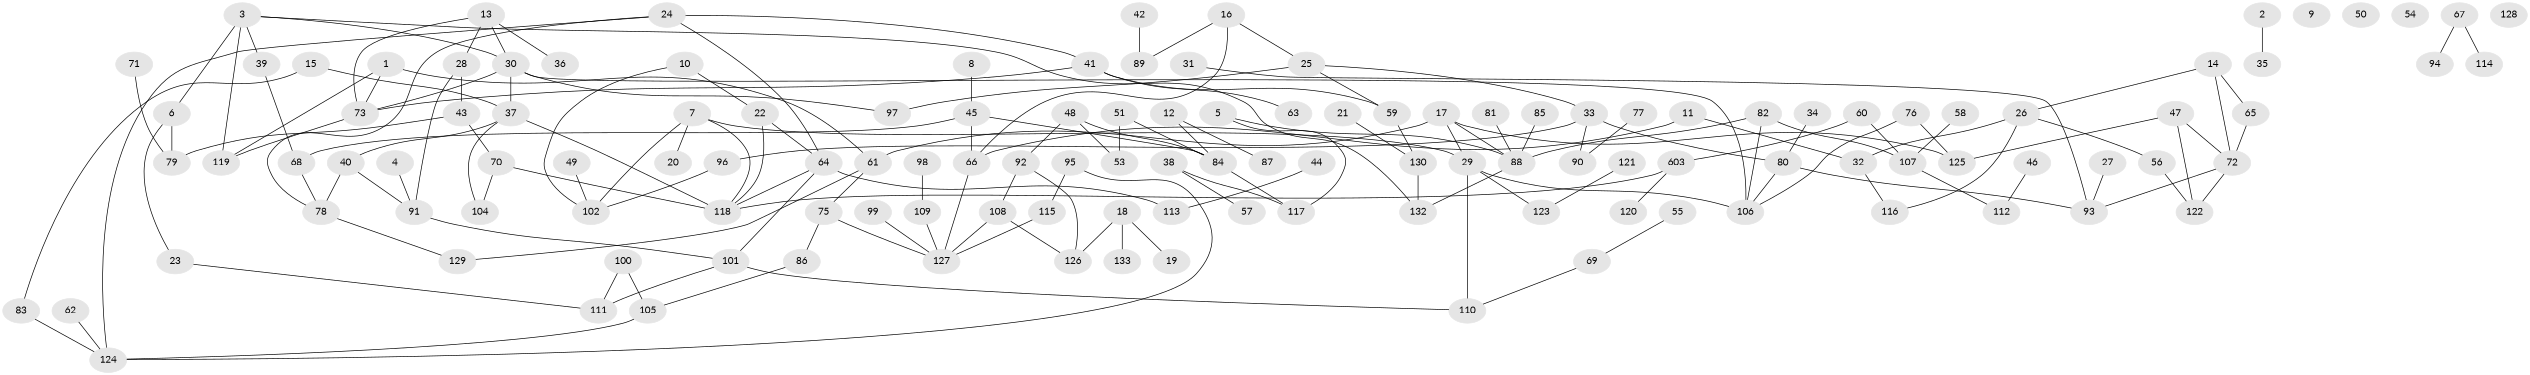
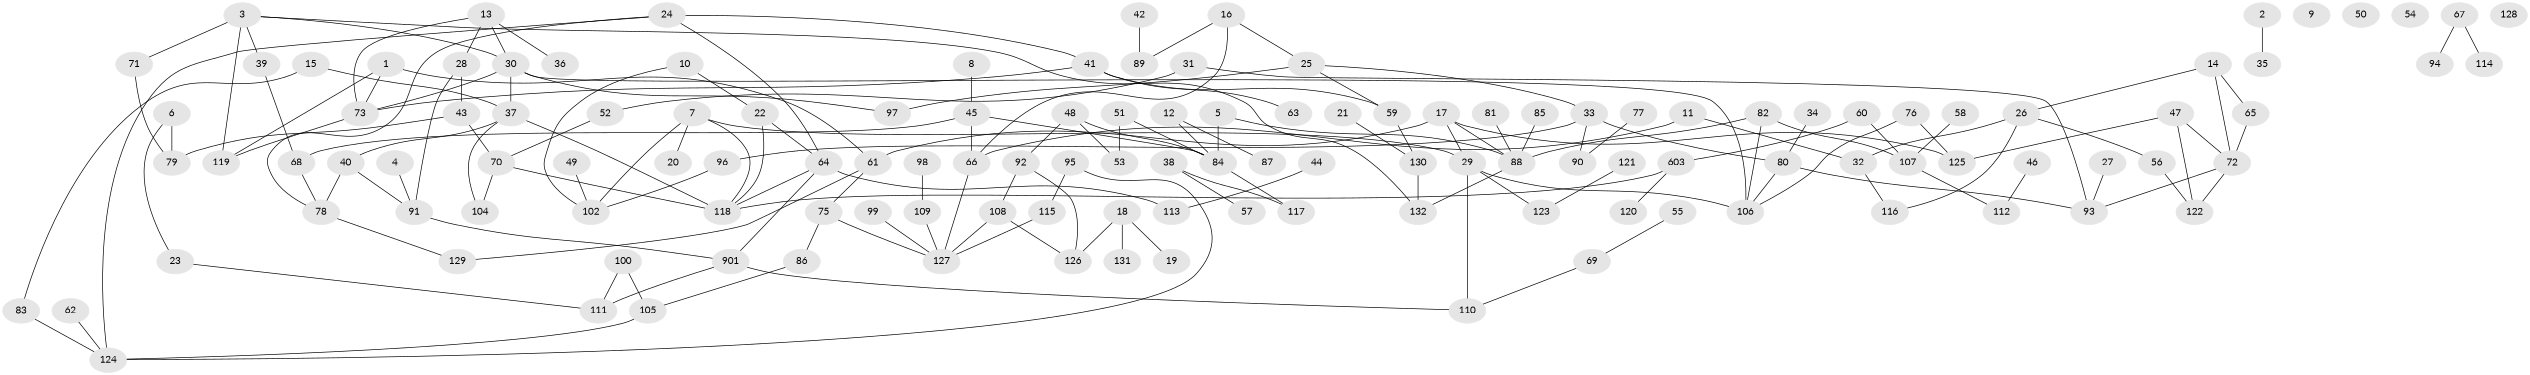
(206, 66) -> (188, 40)
none -> (605, 114)
(1341, 150) -> (1218, 138)
(731, 262) -> (731, 262)
(1122, 262) -> (1122, 262)
